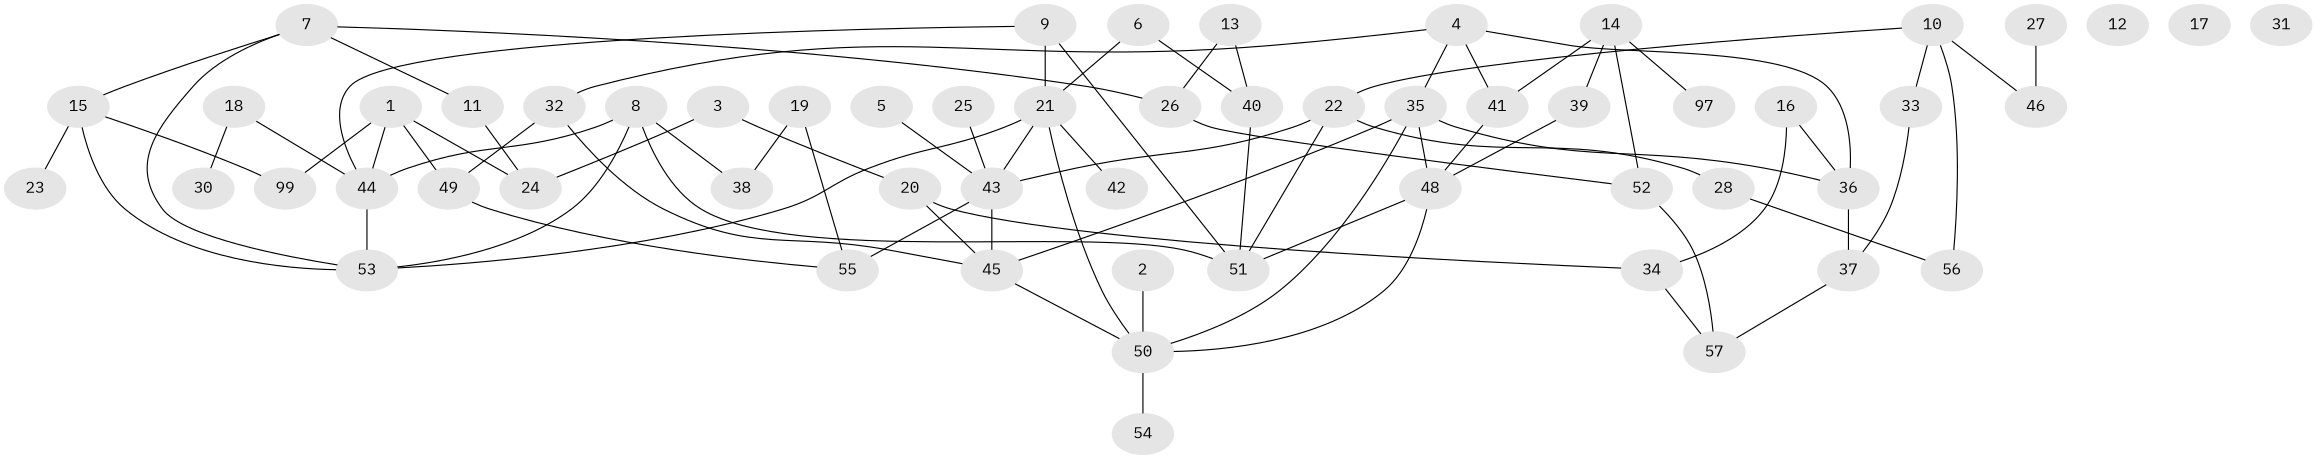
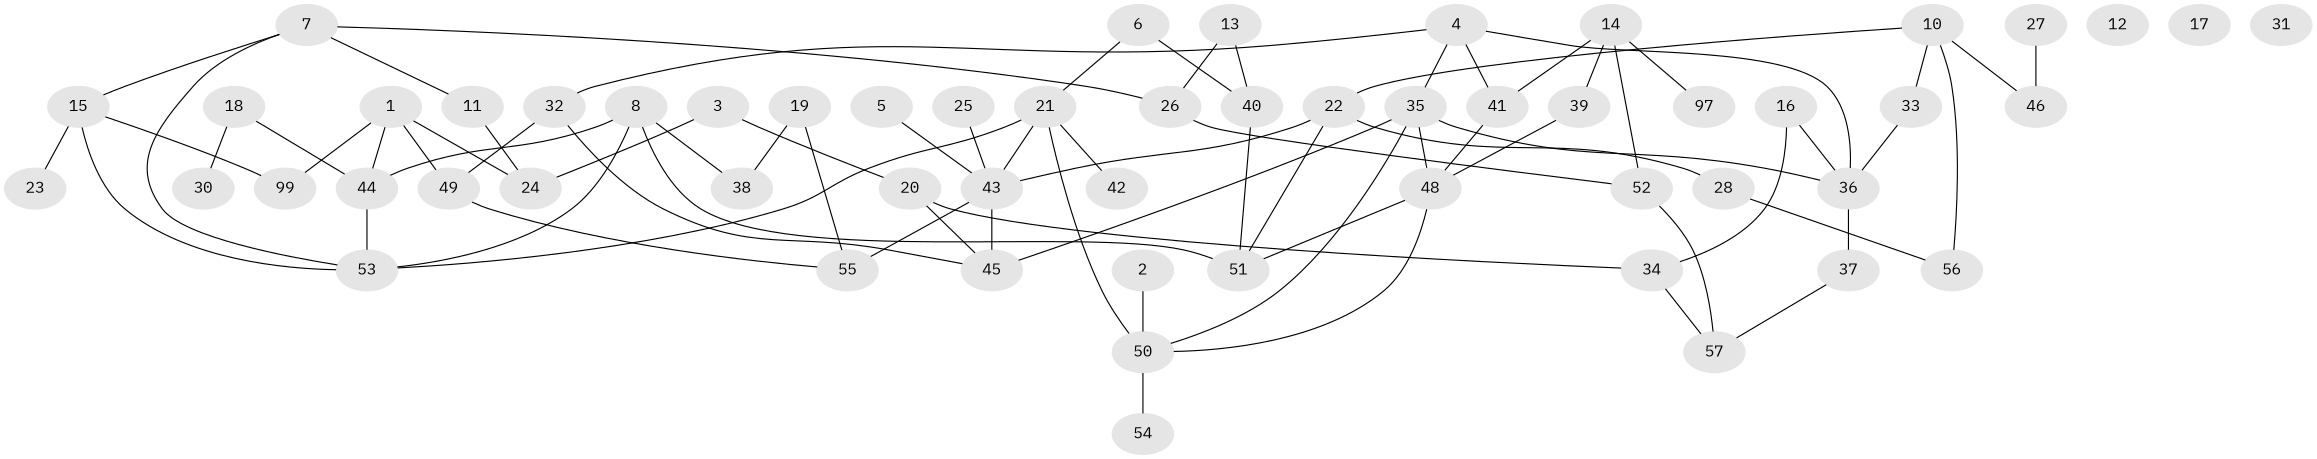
(1045, 25) -> none
(1895, 193) -> (1880, 148)
(1067, 311) -> none
